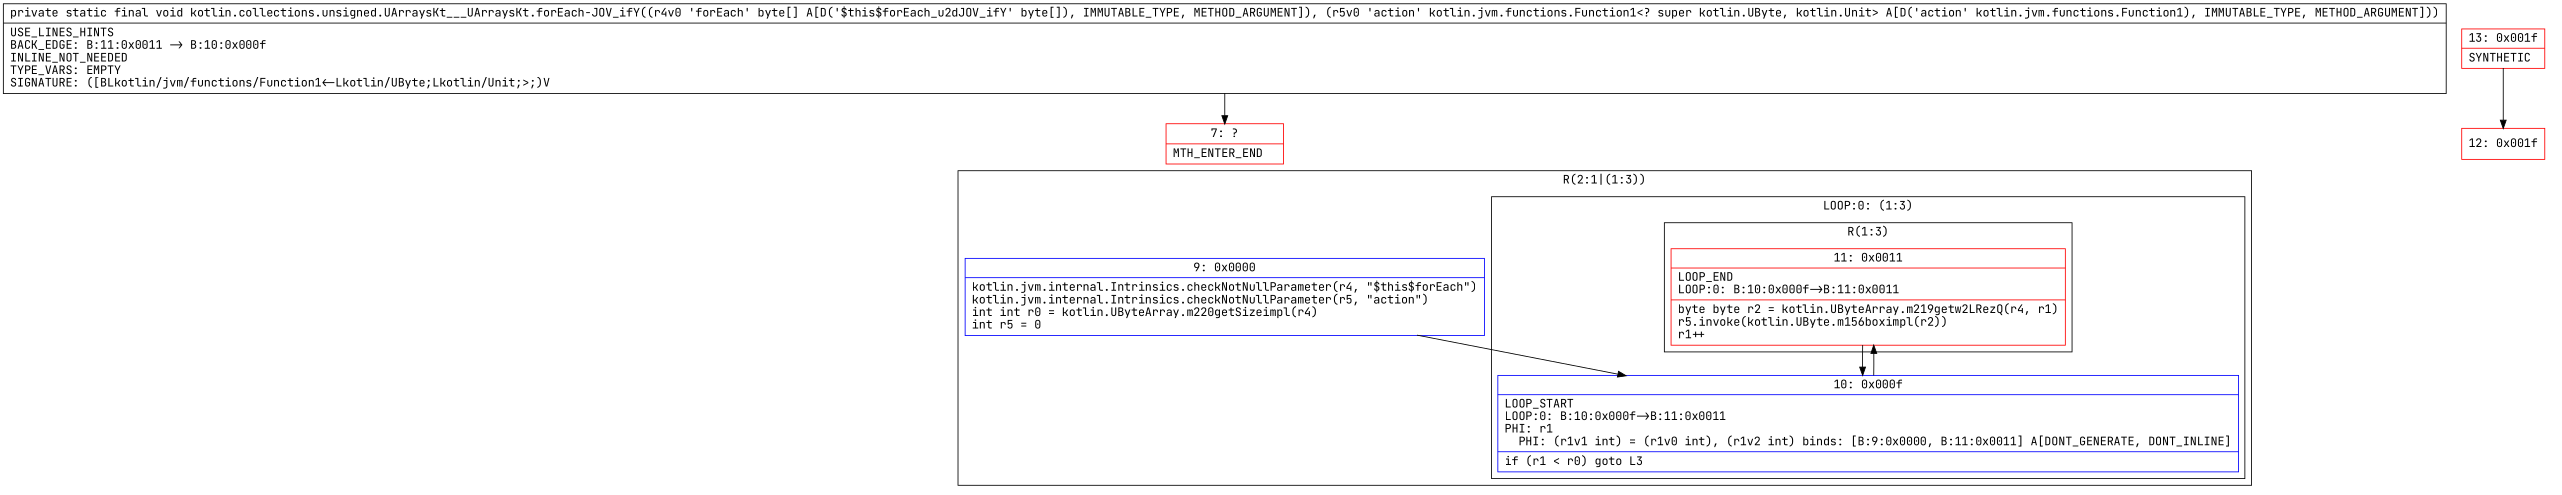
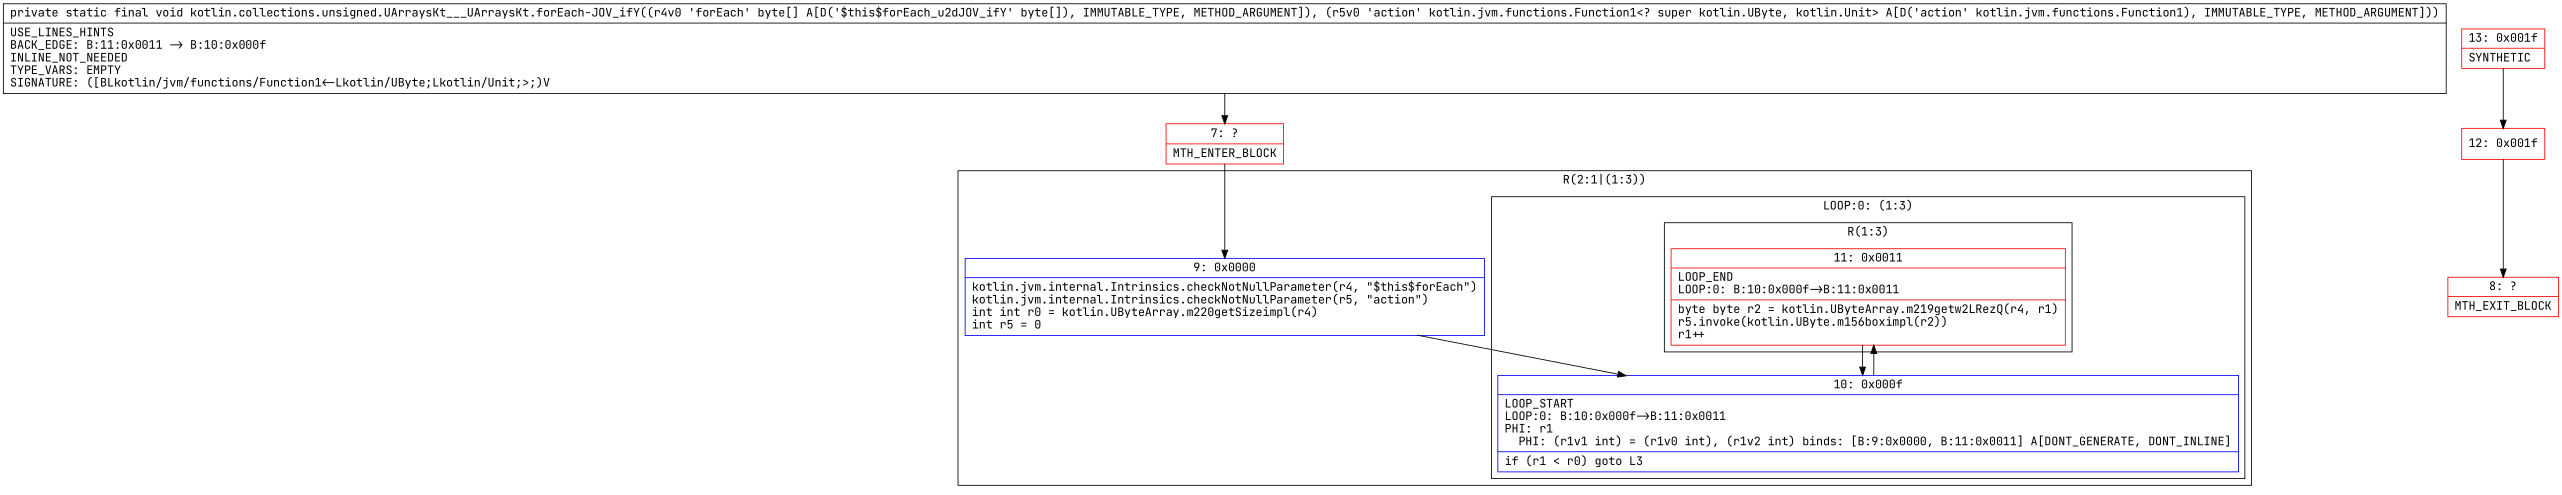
(1218, 154) -> (1225, 154)
none -> (1225, 207)
none -> (2503, 297)
